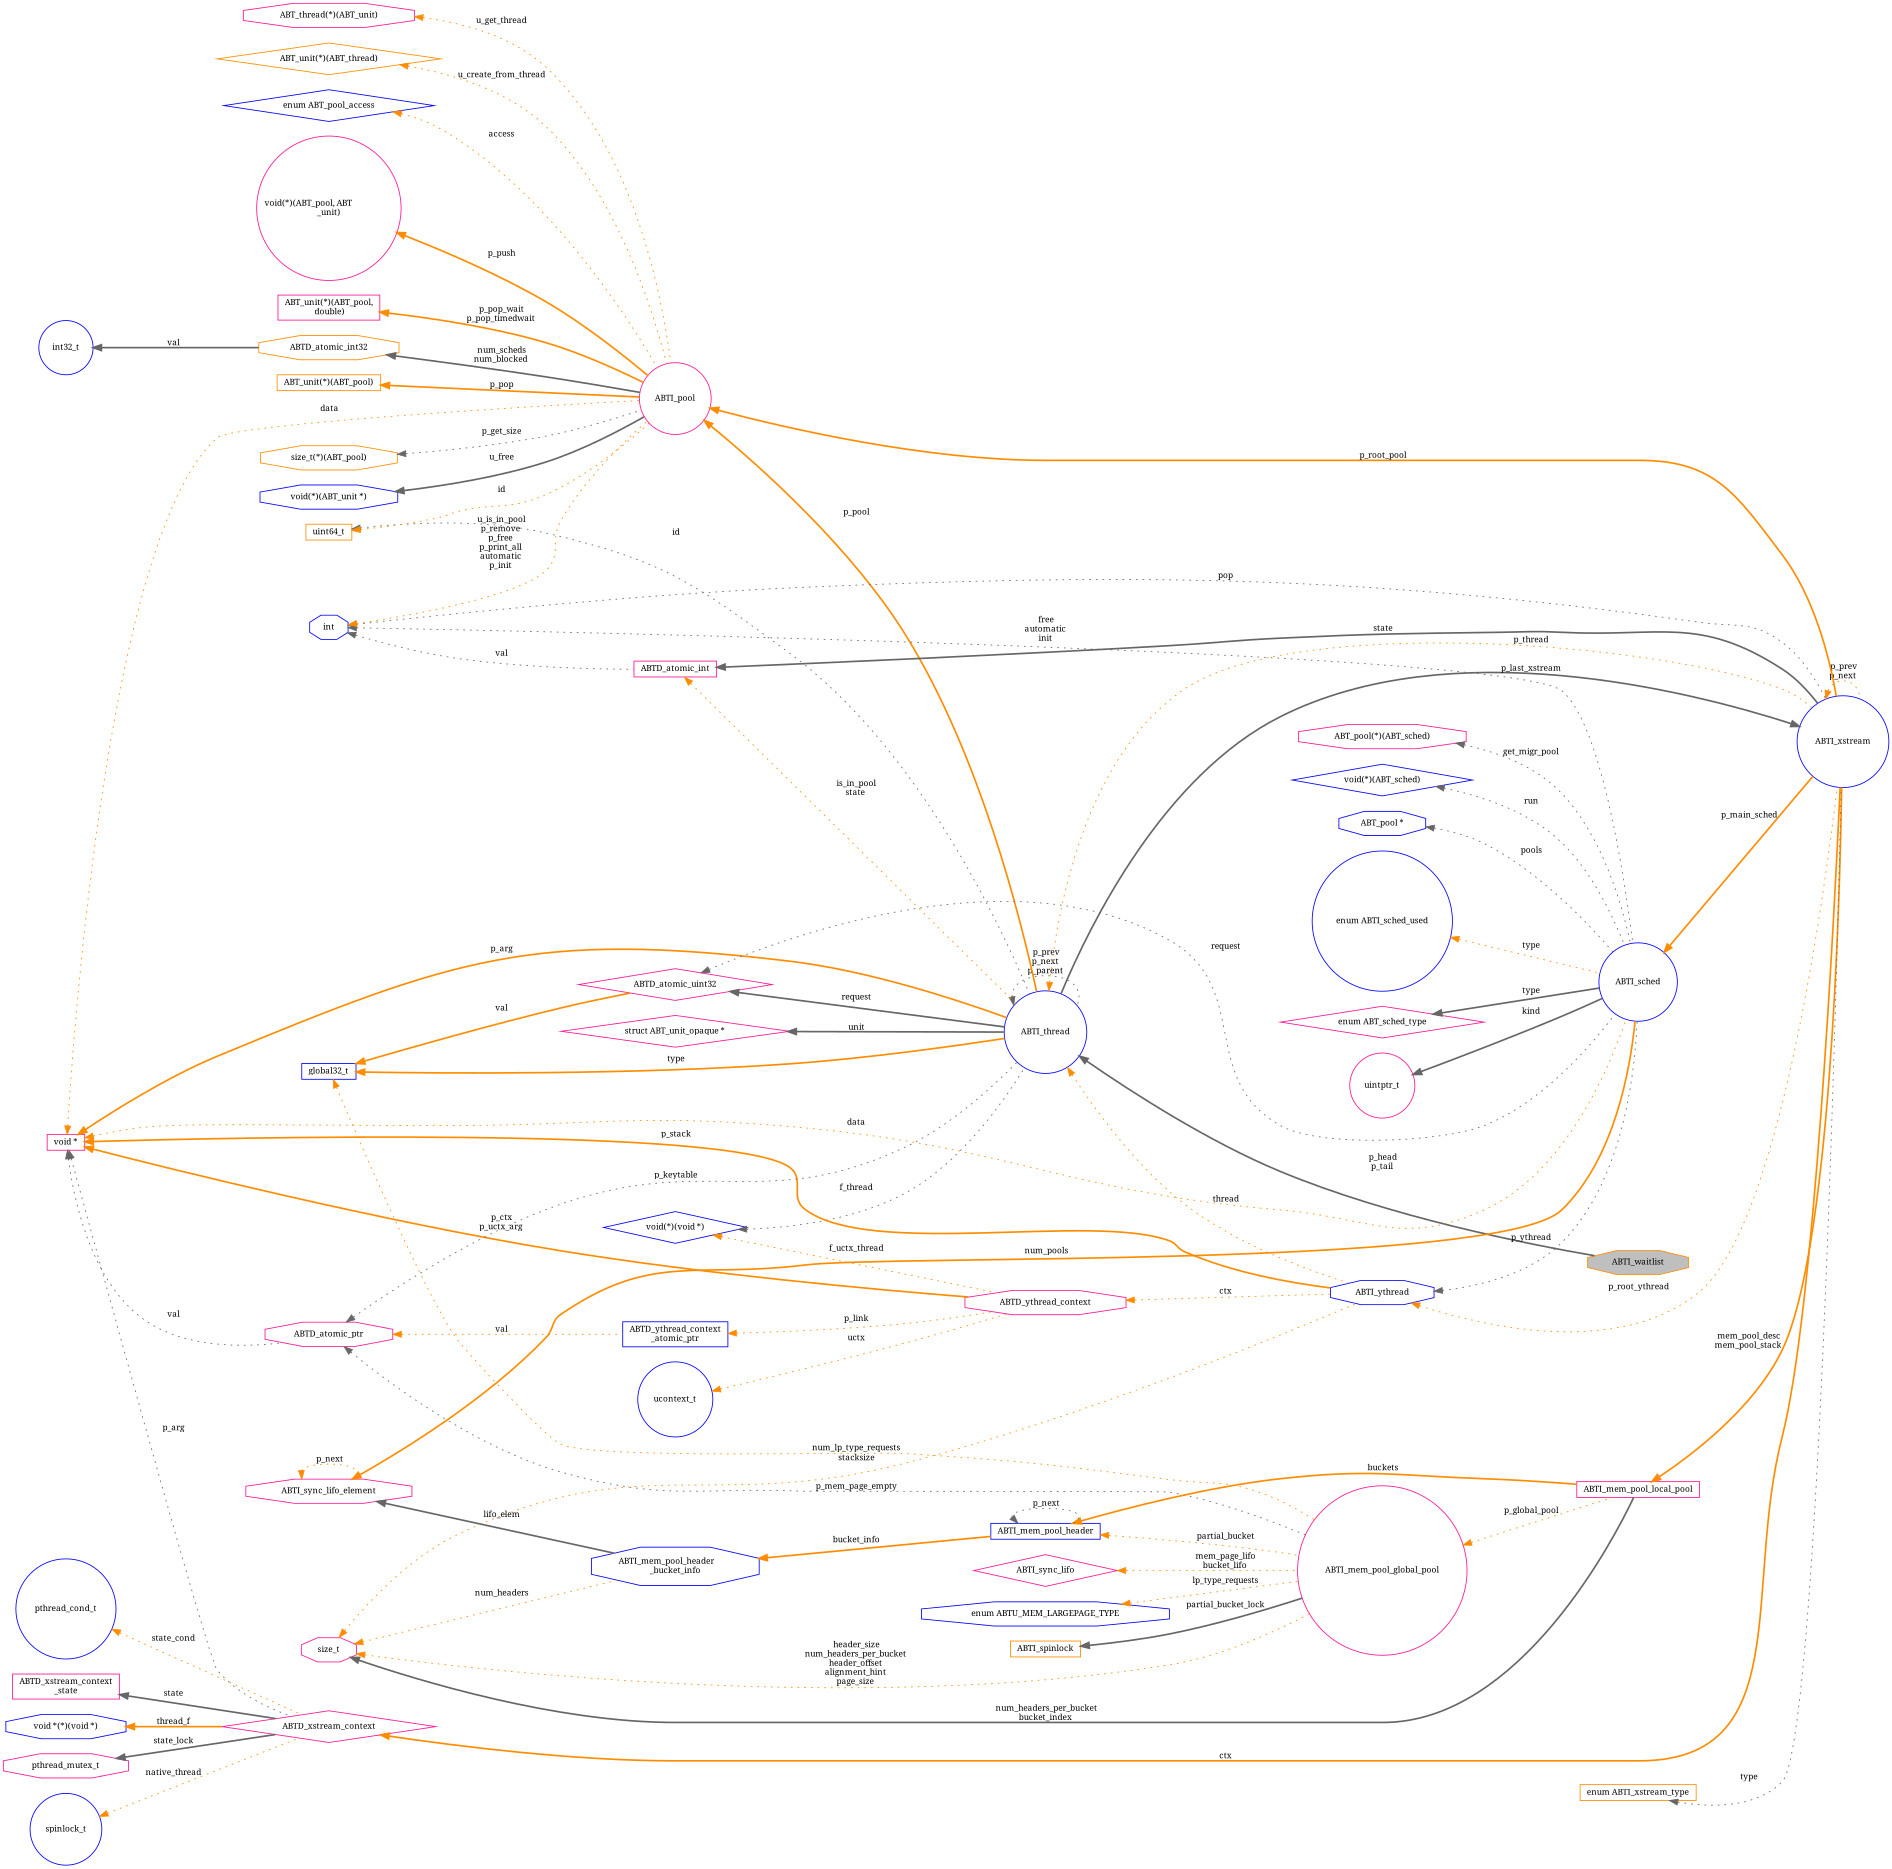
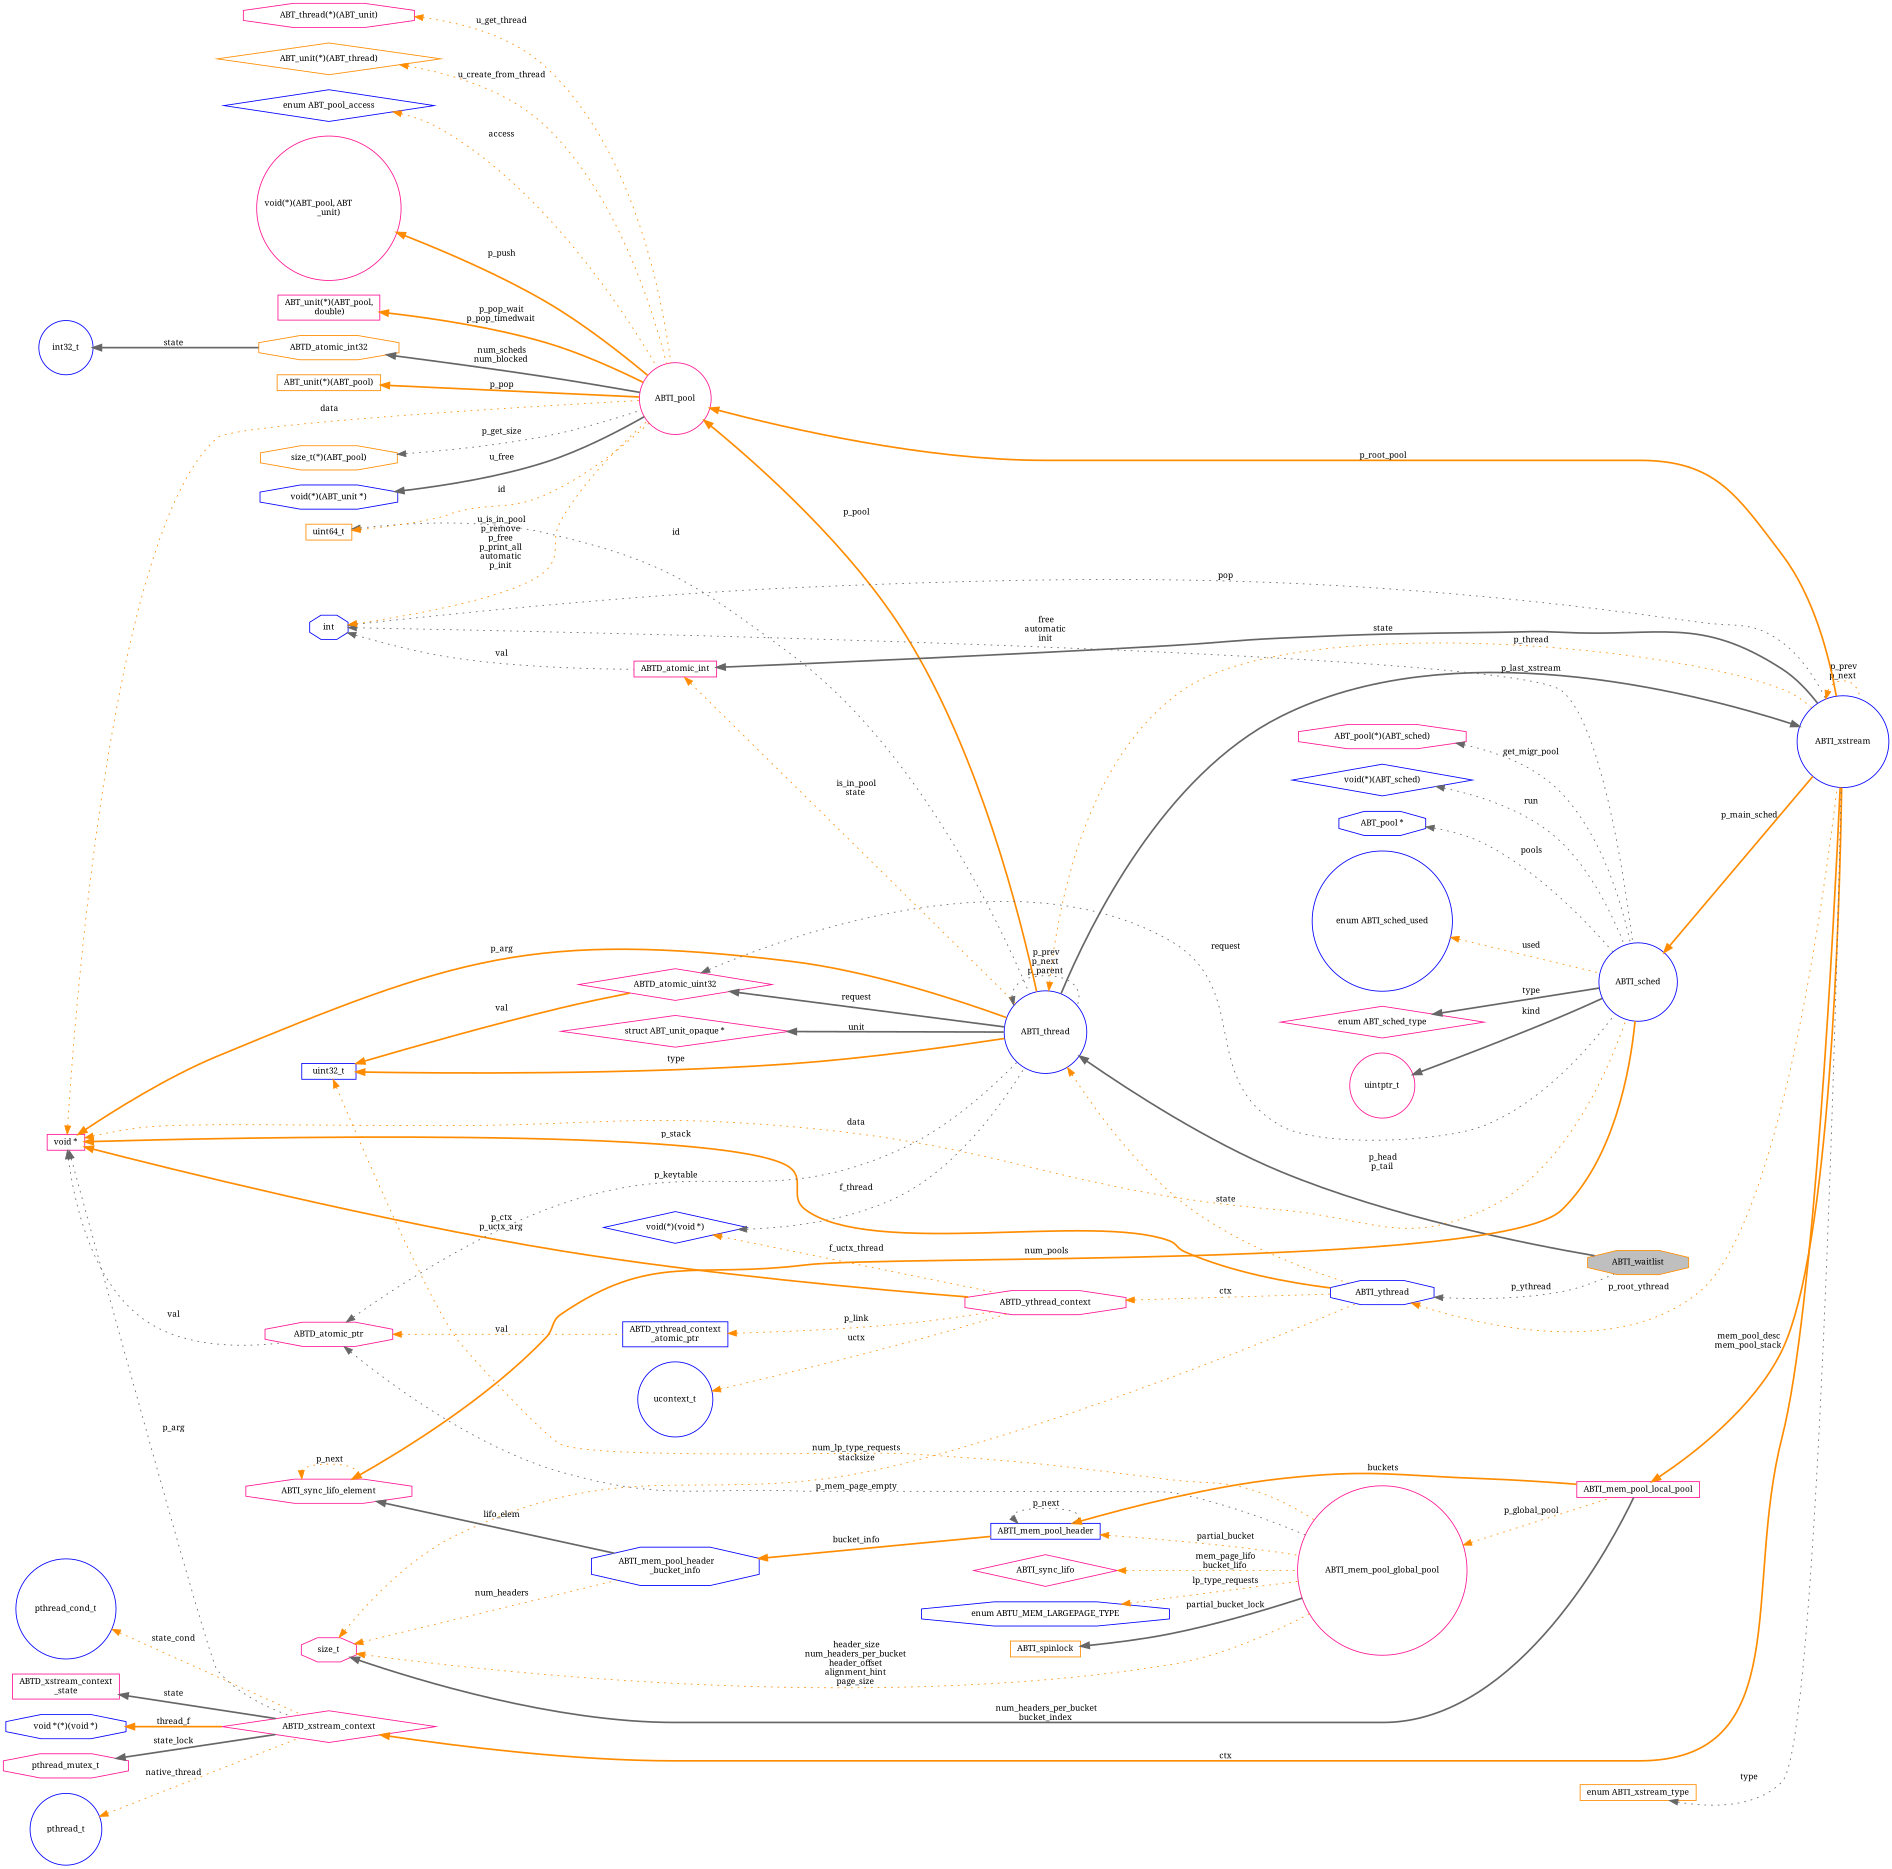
(173, 343) -> (173, 343)
(1530, 946) -> (1530, 946)
(329, 1071) -> (329, 1071)
(1225, 1199) -> (1225, 1199)
(1593, 1199) -> (1530, 1296)
(66, 1829) -> (66, 1829)
